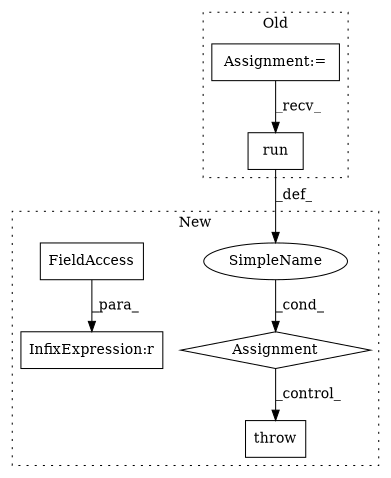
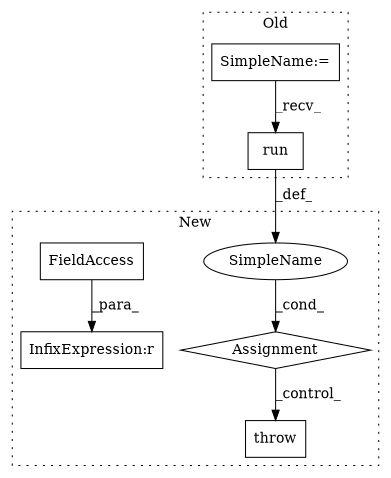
(276, 62) -> (276, 62)
